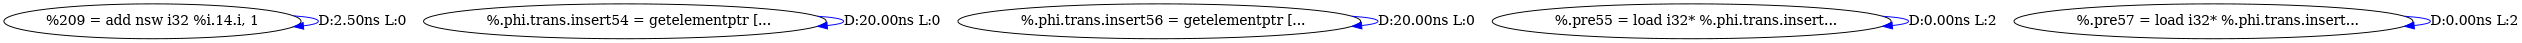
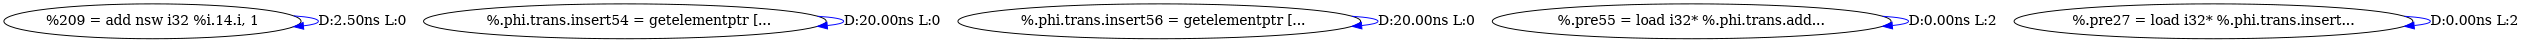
(1692, 21) -> (1692, 21)
(2213, 21) -> (2213, 21)
